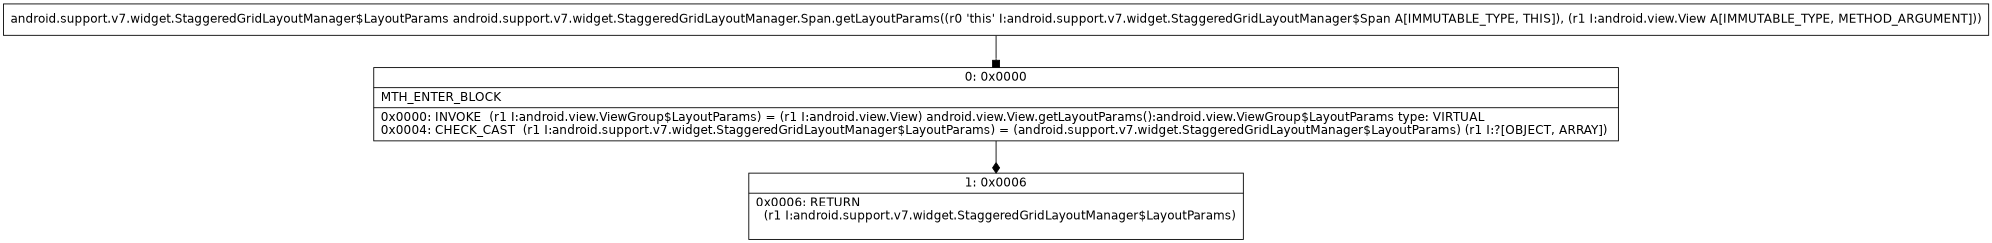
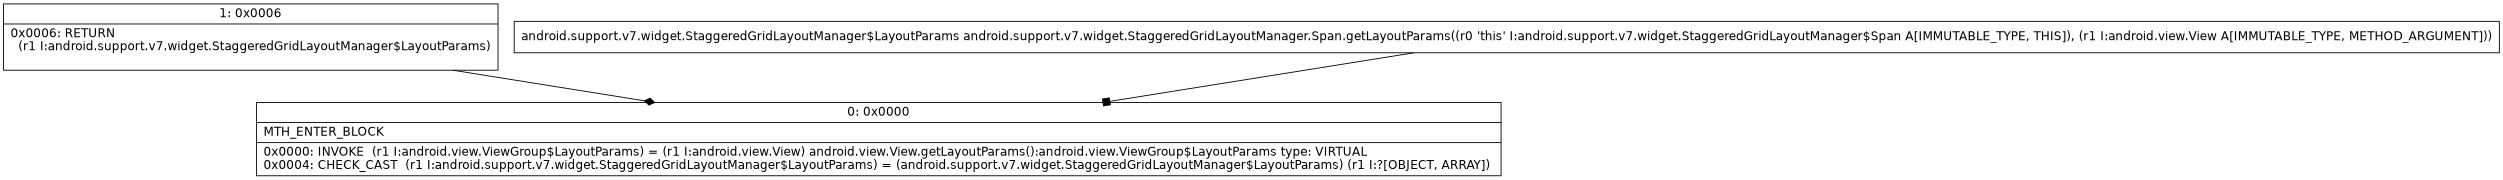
(996, 152) -> (549, 86)
